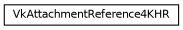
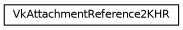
(91, 15) -> (91, 15)
